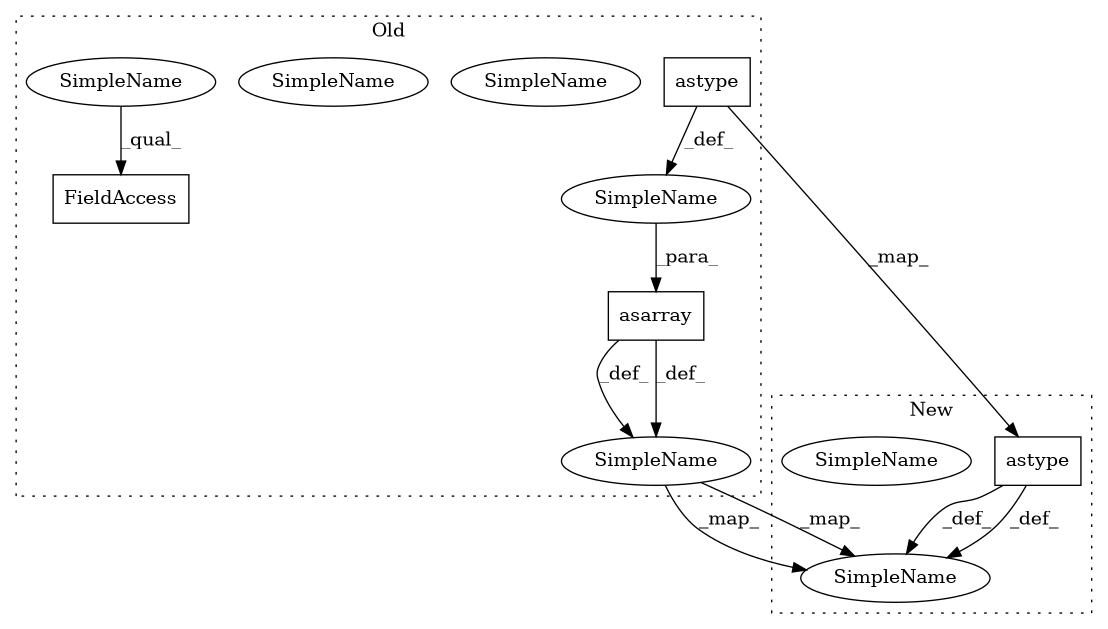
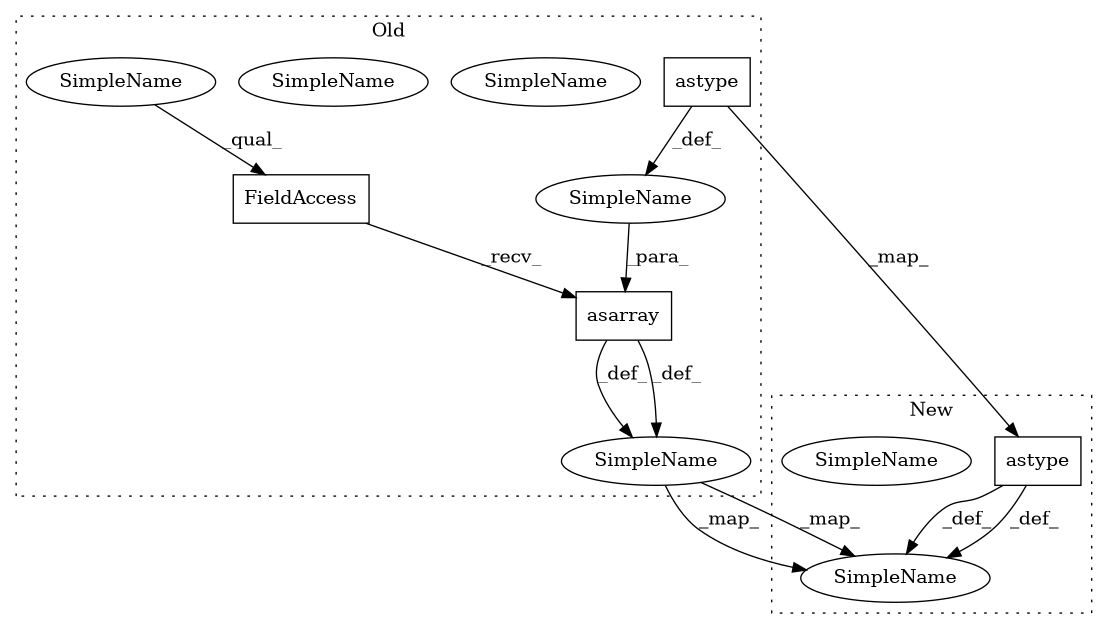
none -> (464, 258)
